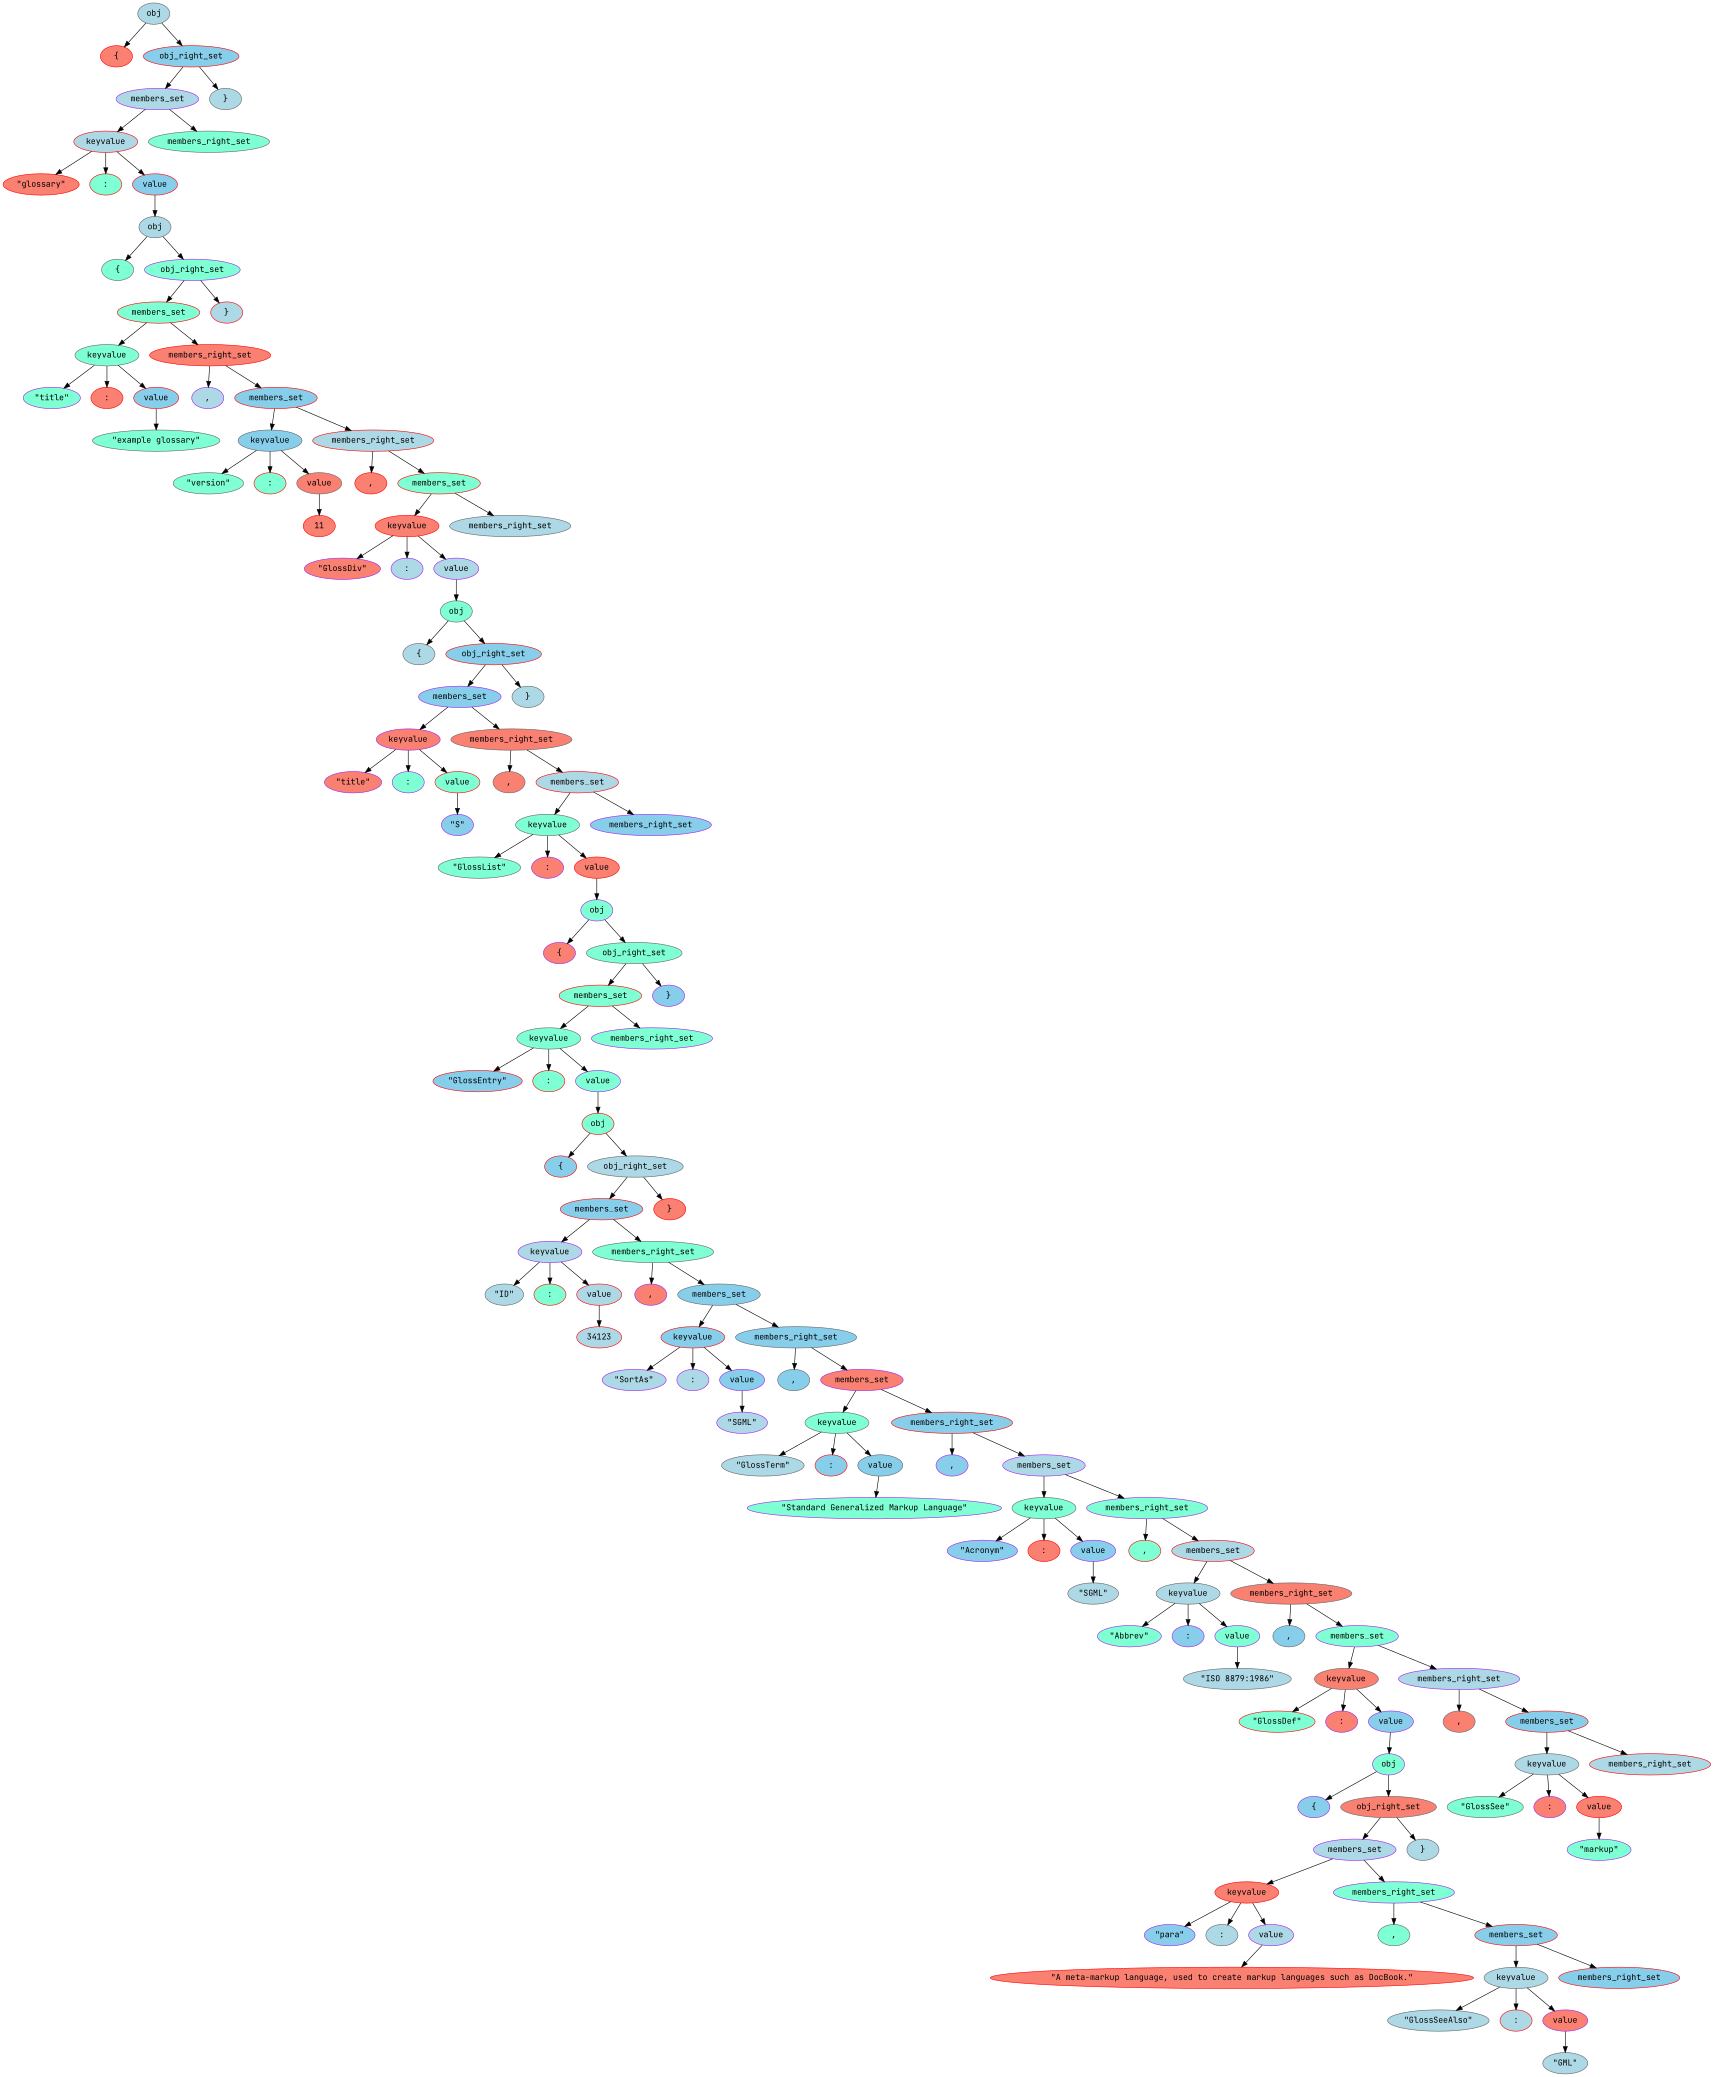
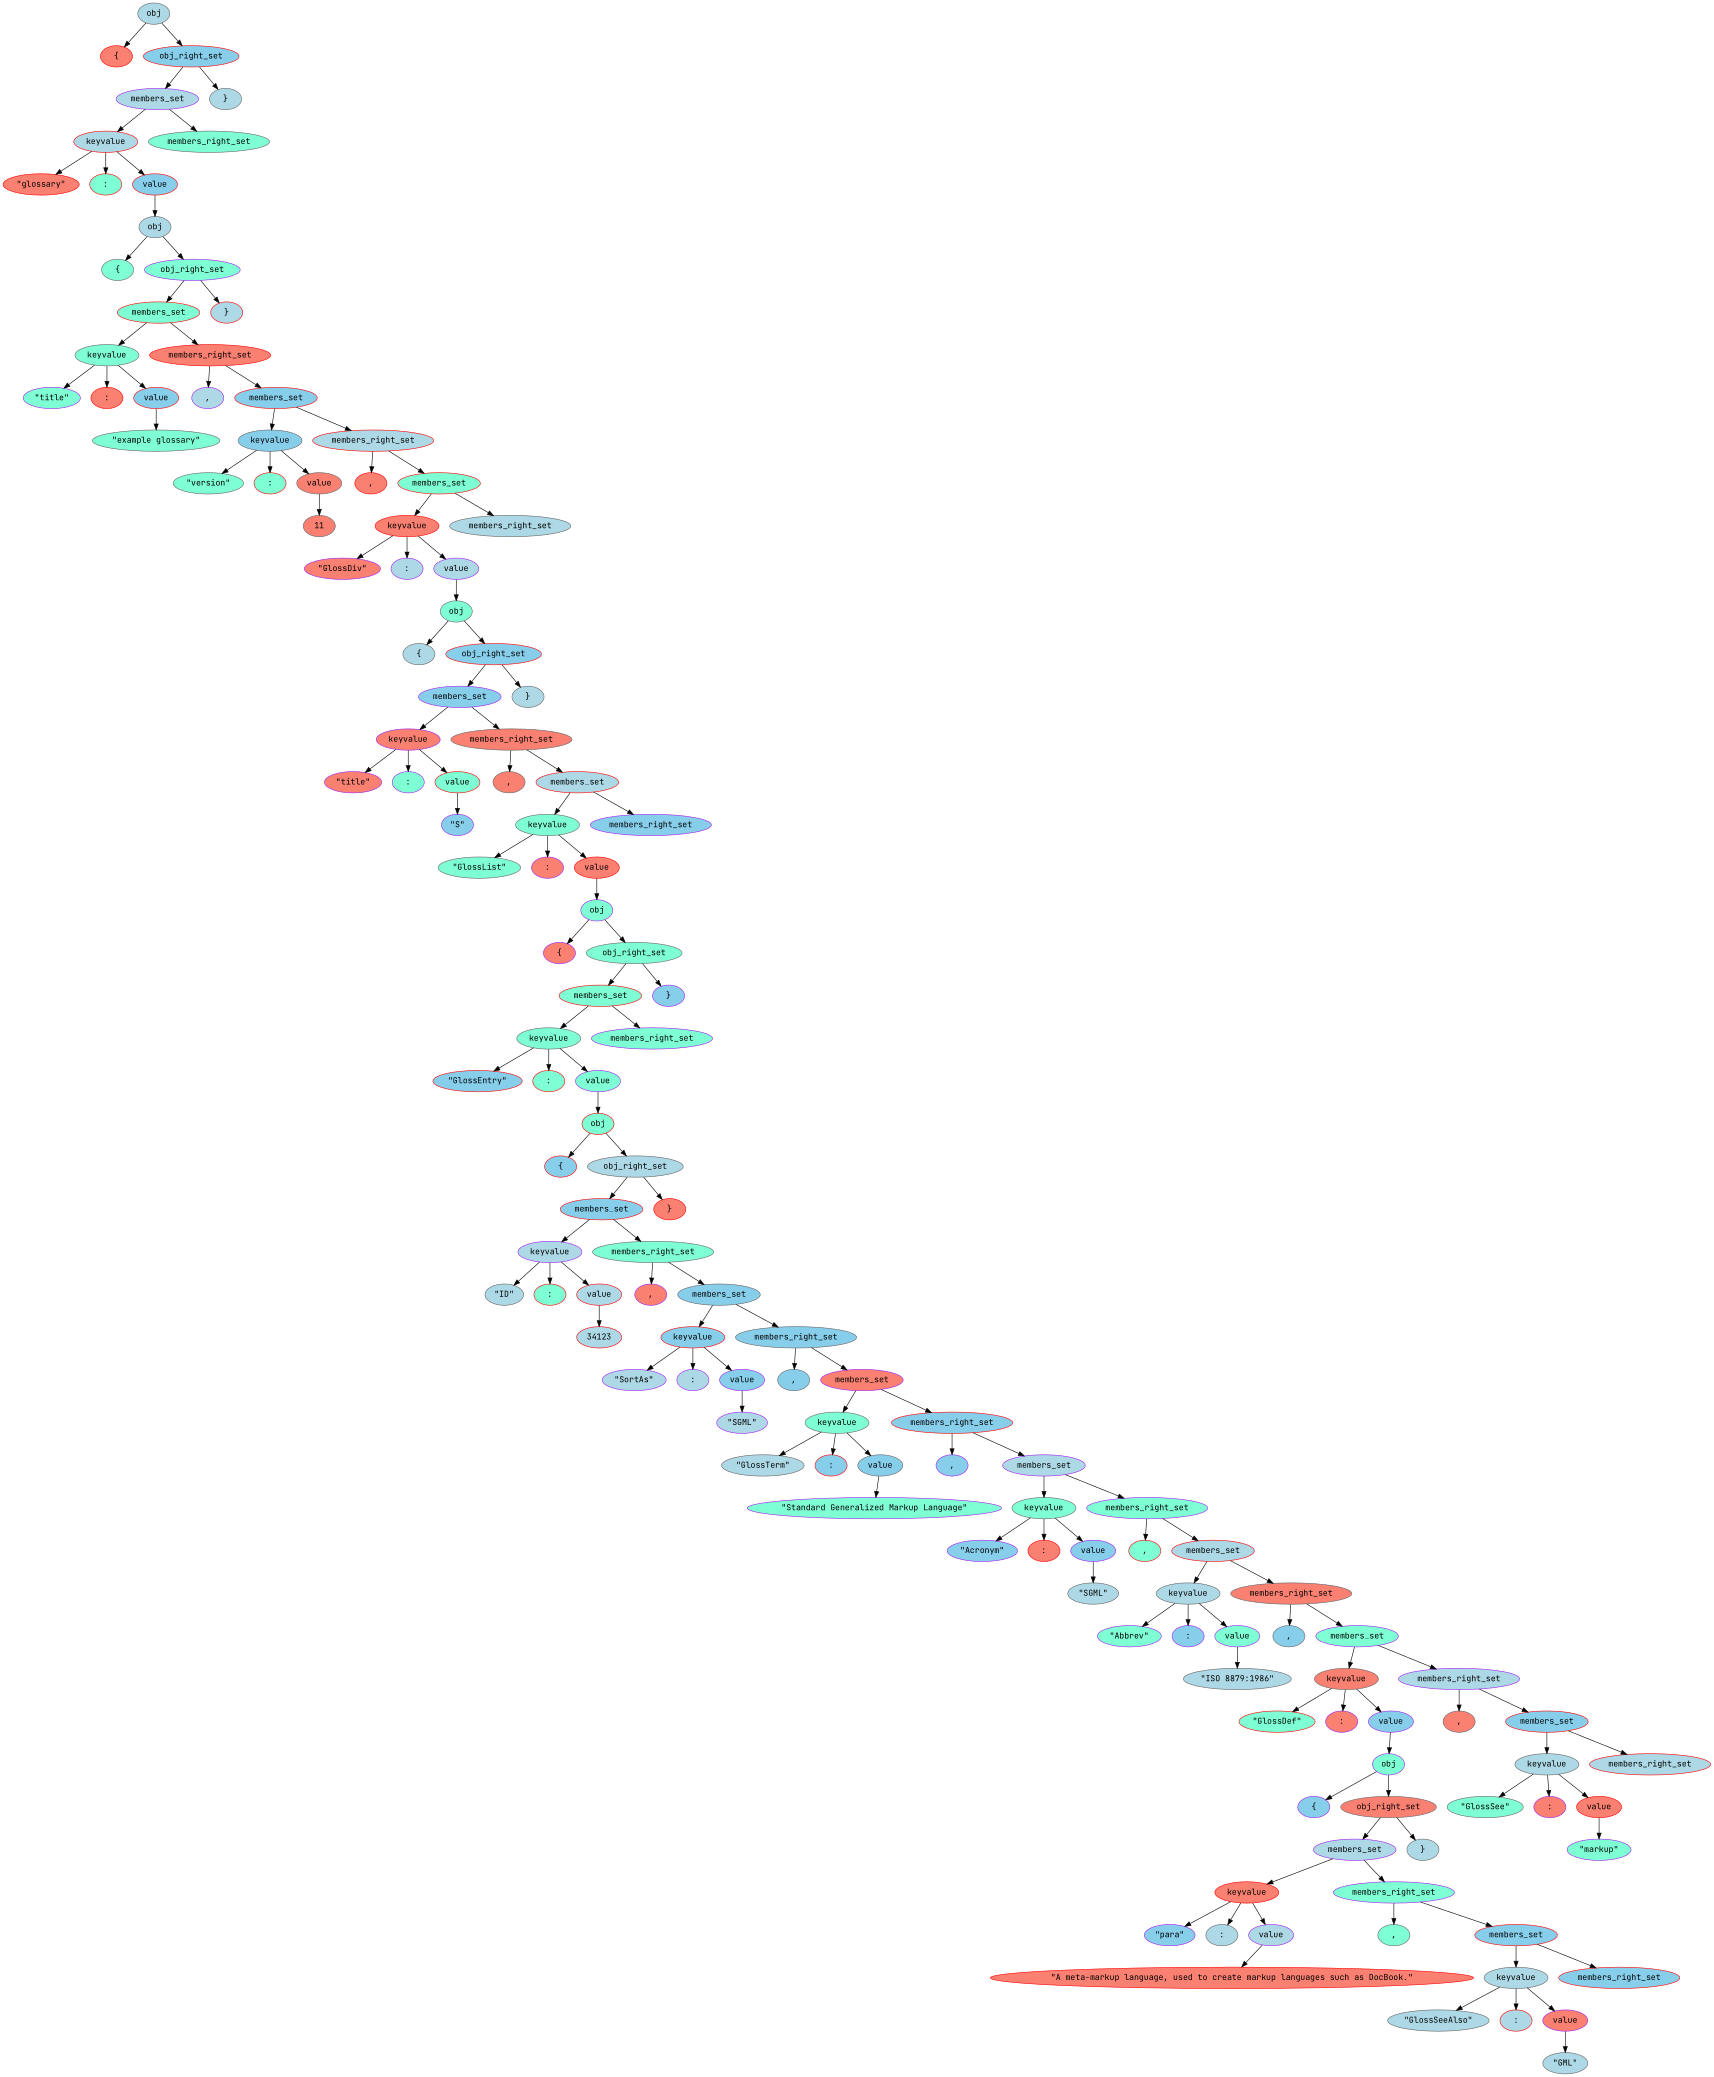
(319, 526) -> (319, 526)
